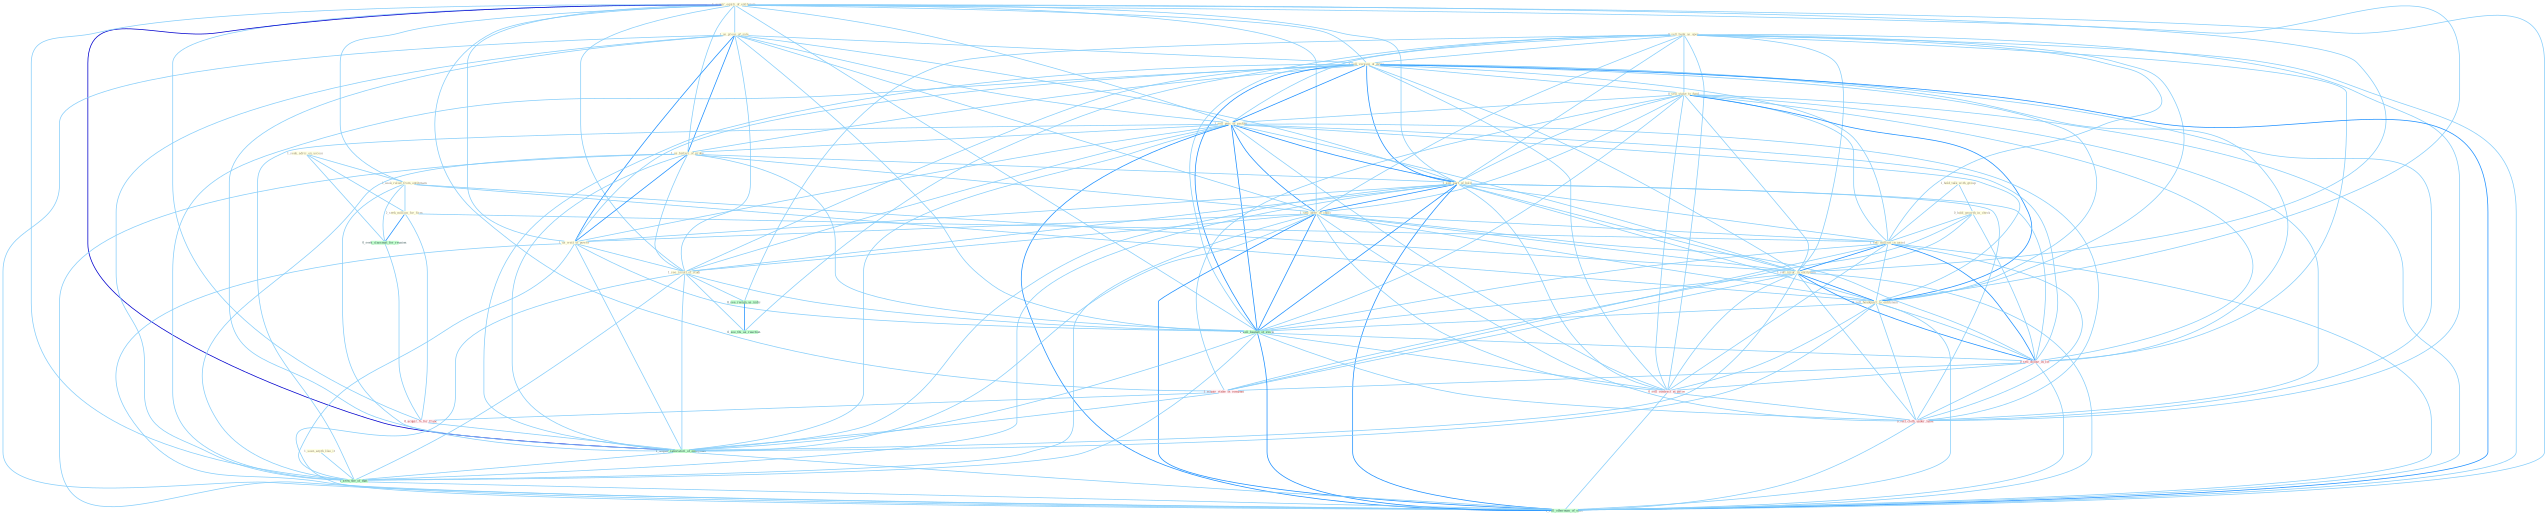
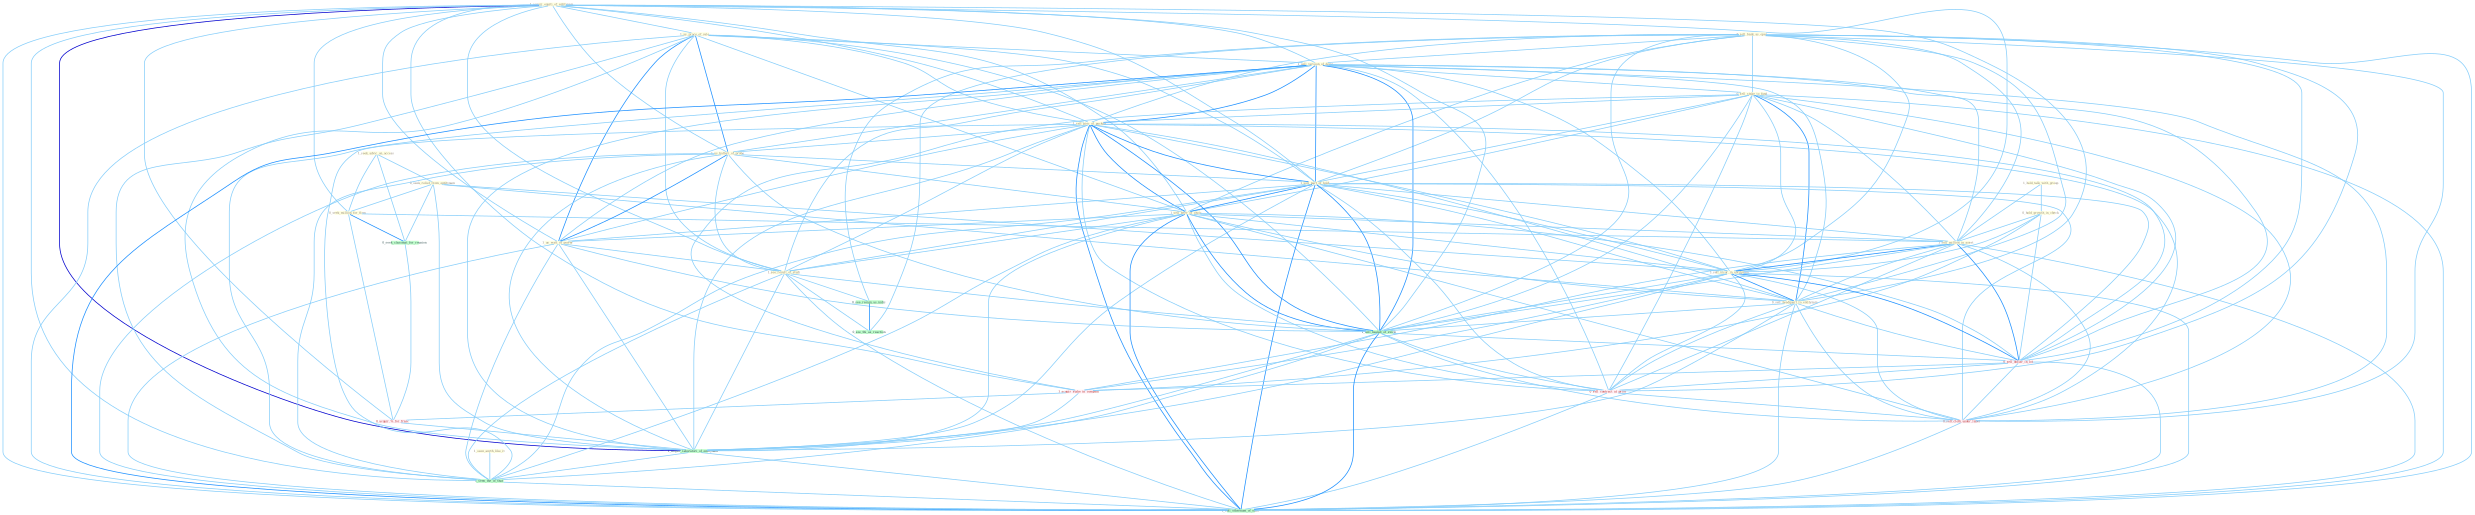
(448, 24) -> (342, 35)
